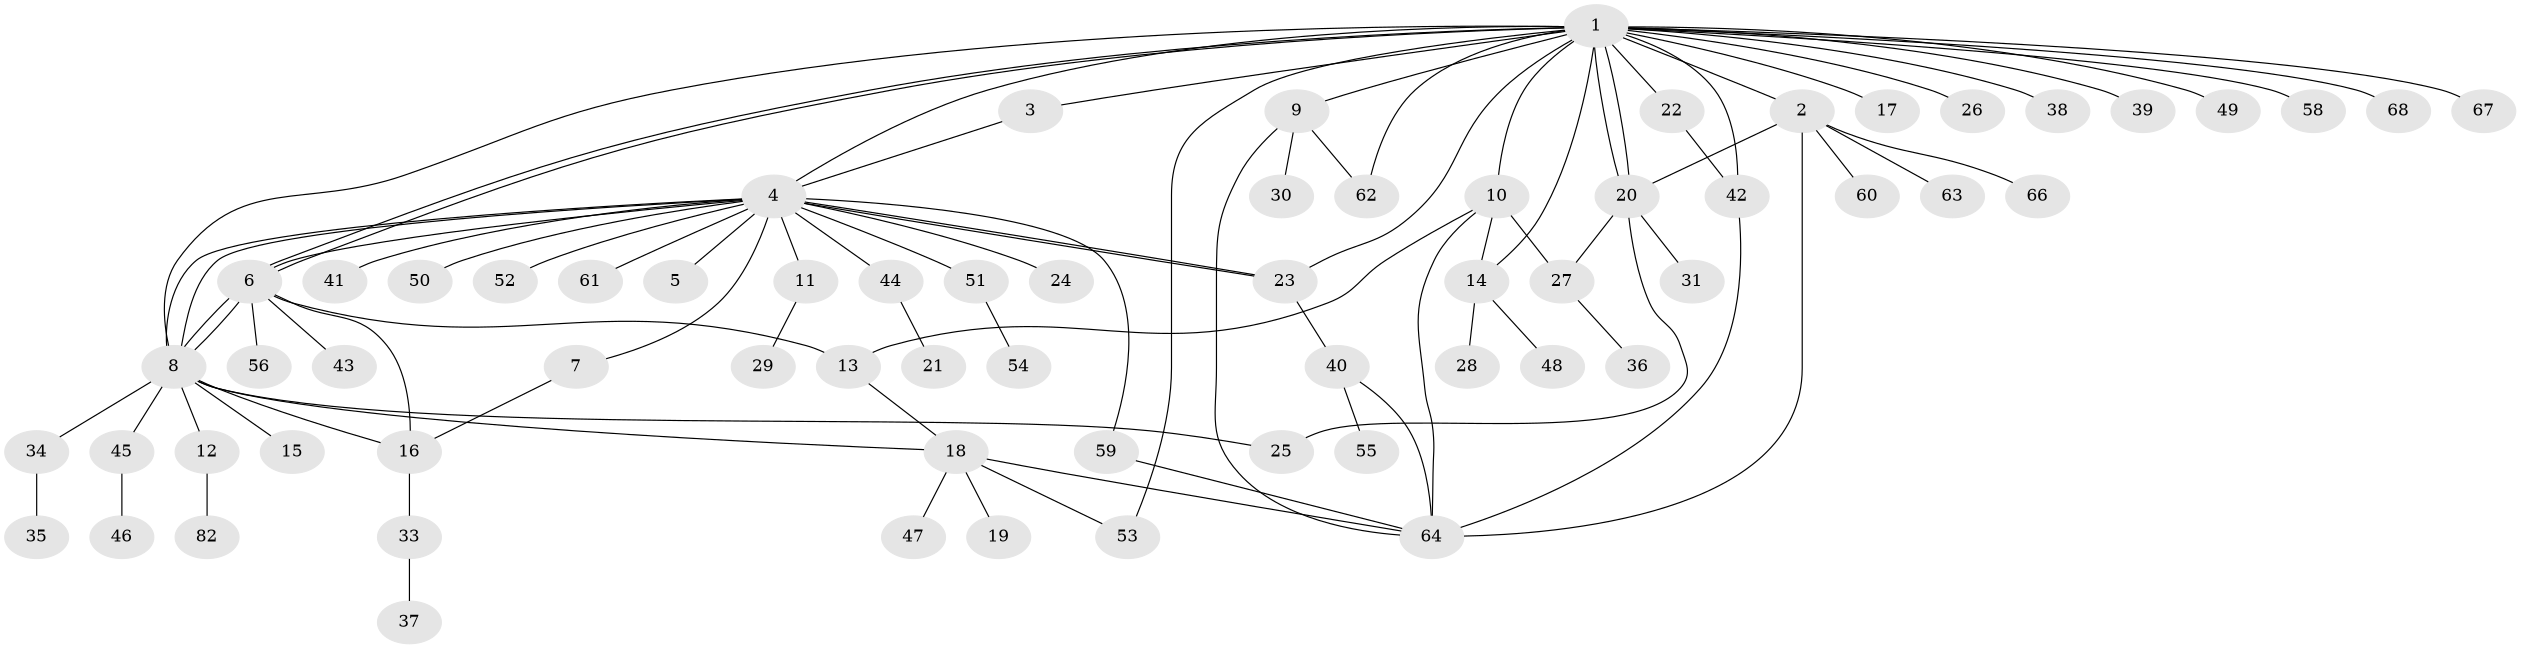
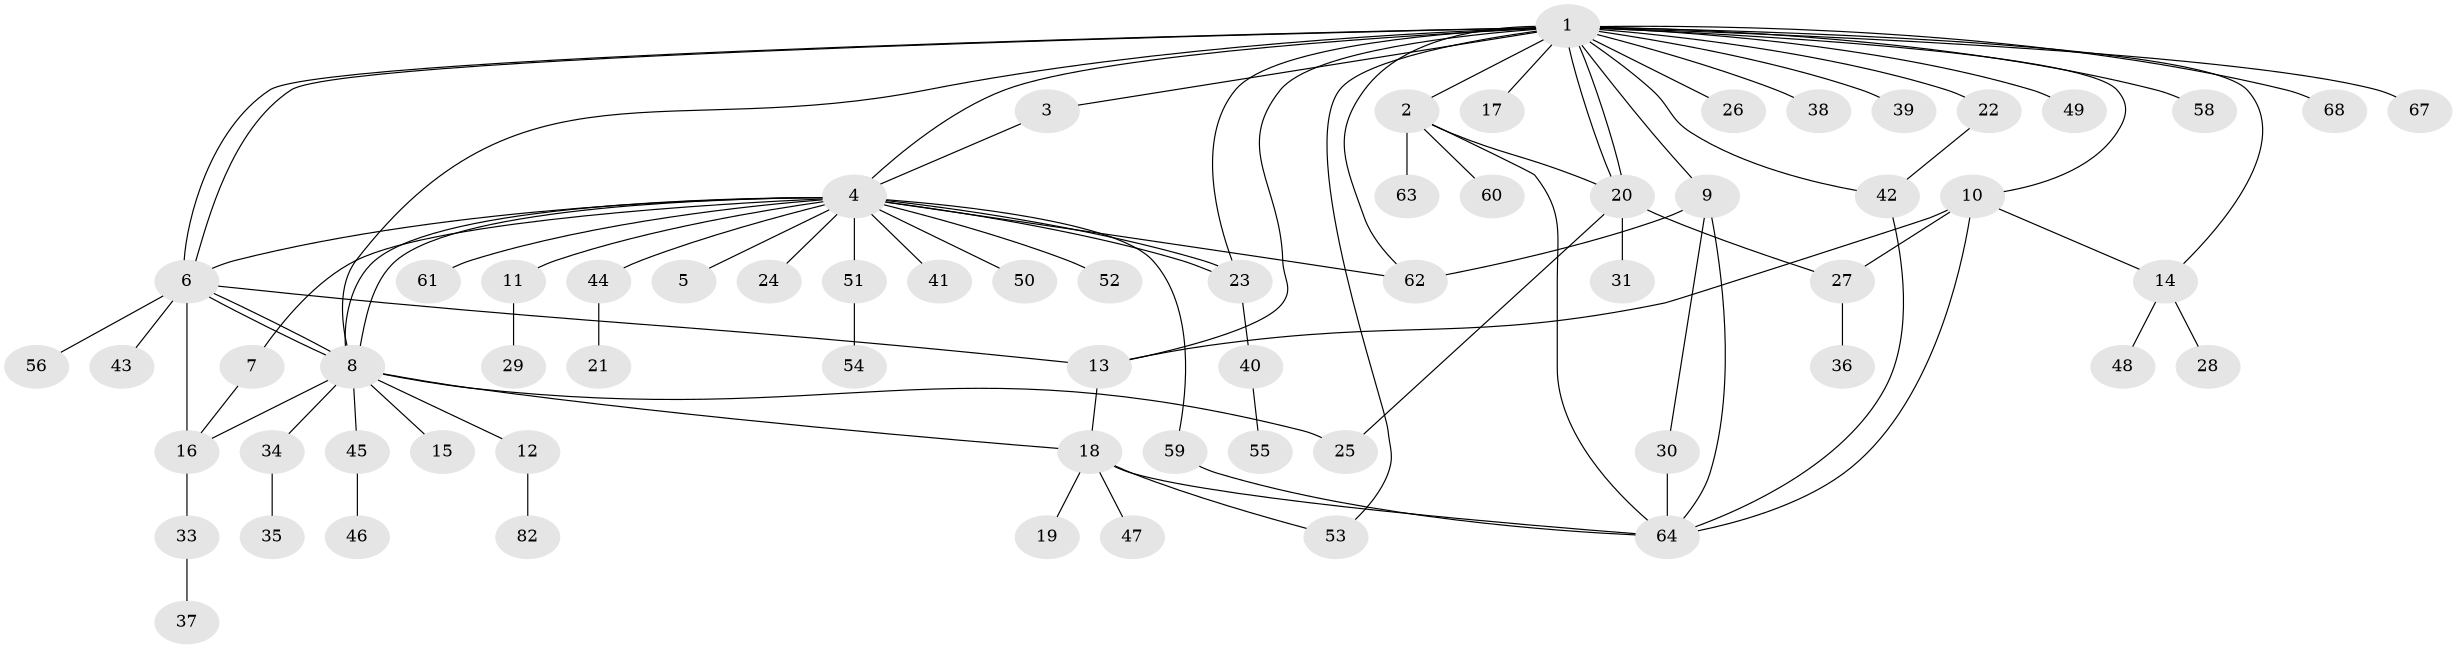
none -> (1260, 145)
(2038, 196) -> none
none -> (1172, 244)
(1414, 439) -> (1667, 495)
